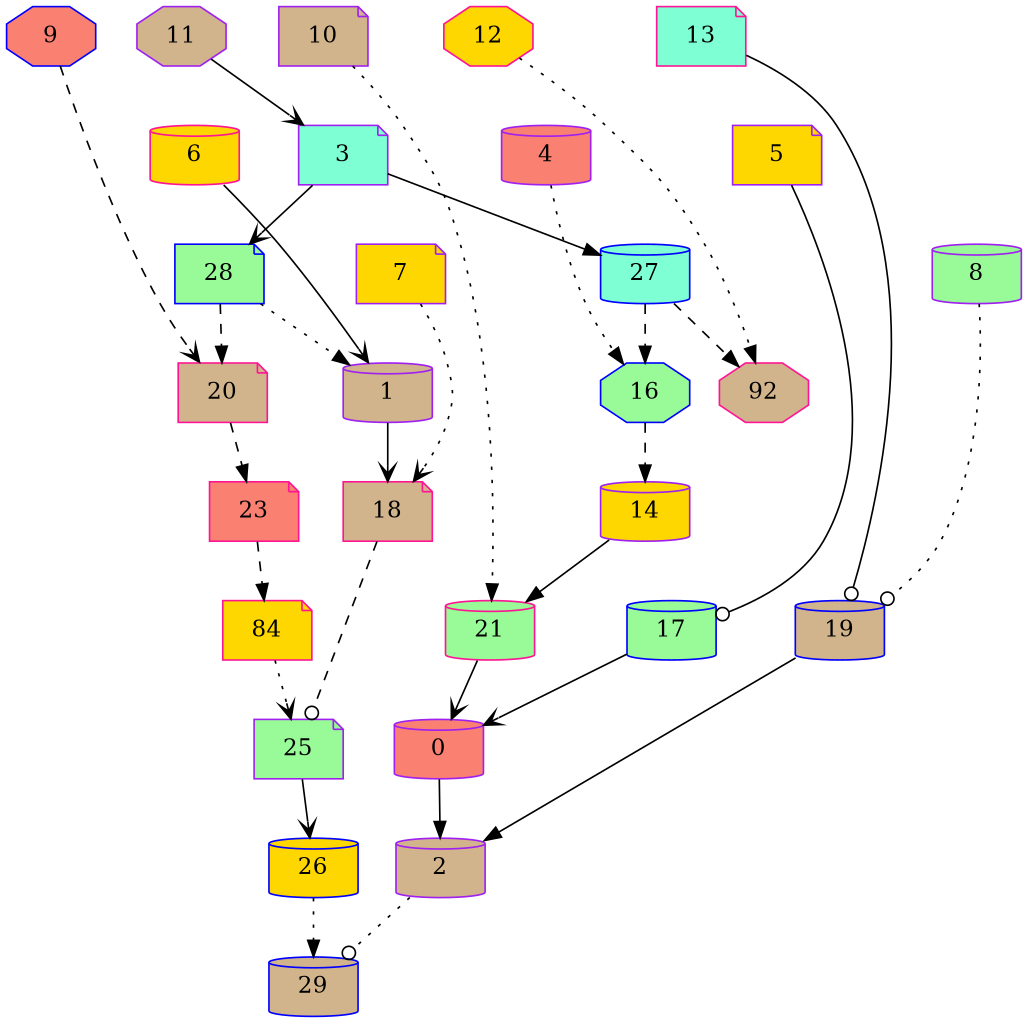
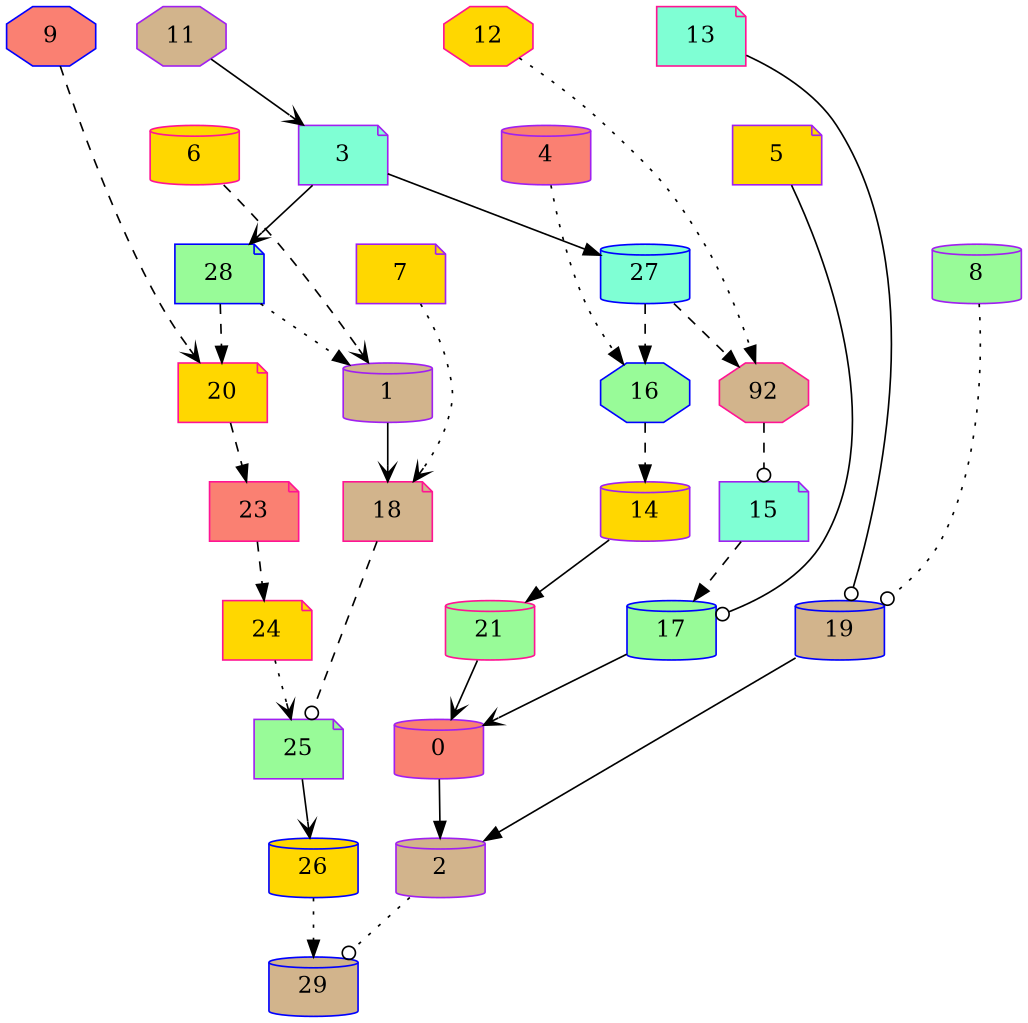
(323, 36) -> none
(295, 264) -> (295, 264)
(223, 393) -> (223, 393)
none -> (764, 512)
(267, 630) -> (267, 630)
